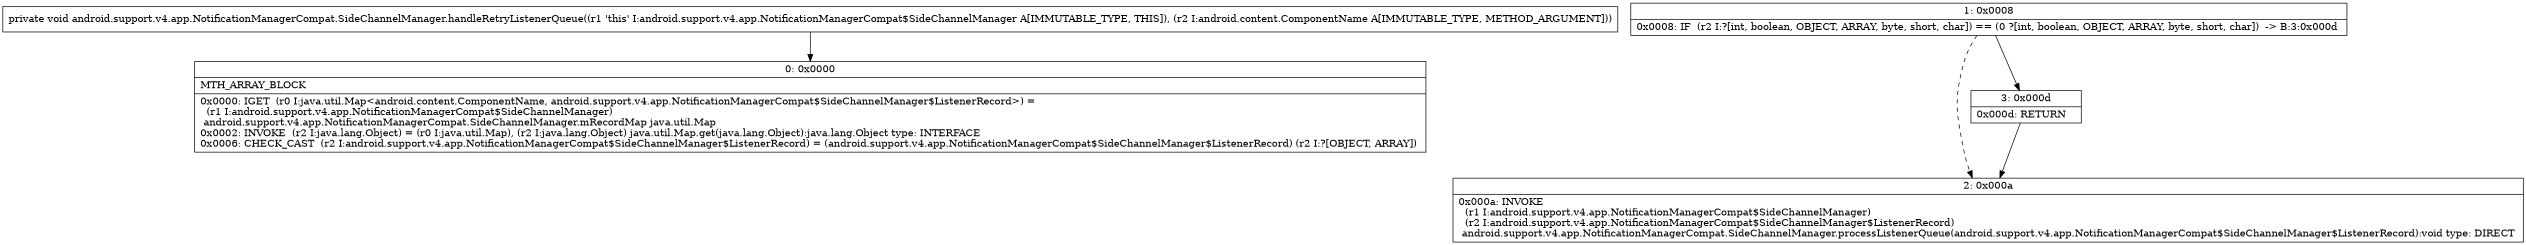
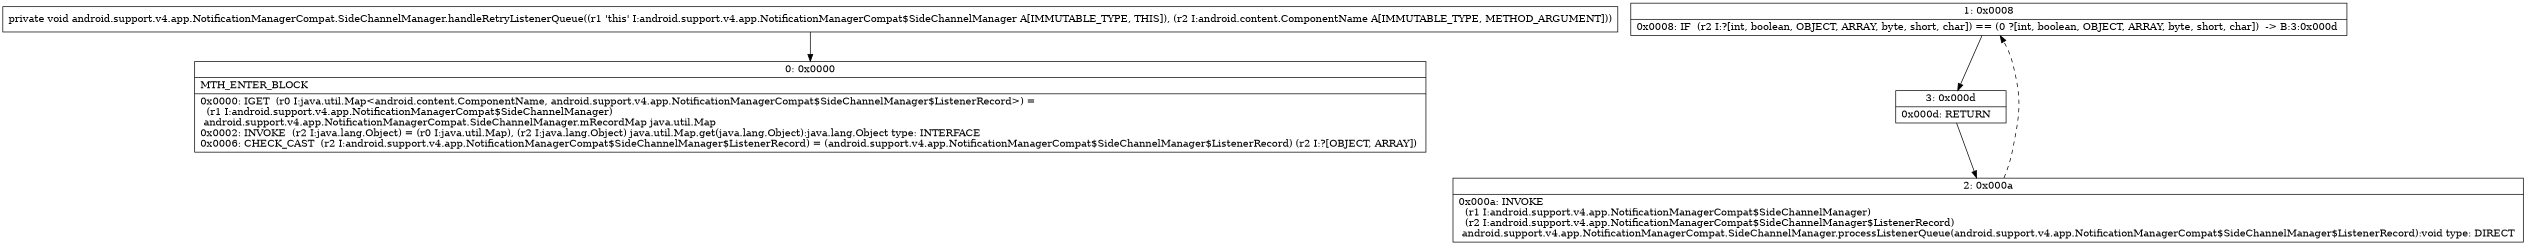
(253, 85) -> (254, 85)
(1957, 102) -> (2019, 110)
